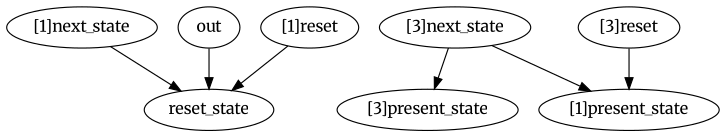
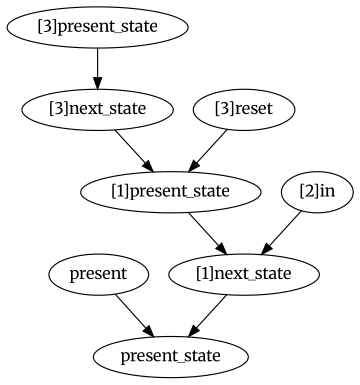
(209, 27) -> (99, 275)
(310, 27) -> none
(443, 63) -> (98, 63)
(209, 110) -> (171, 357)
none -> (317, 192)
none -> (204, 229)
